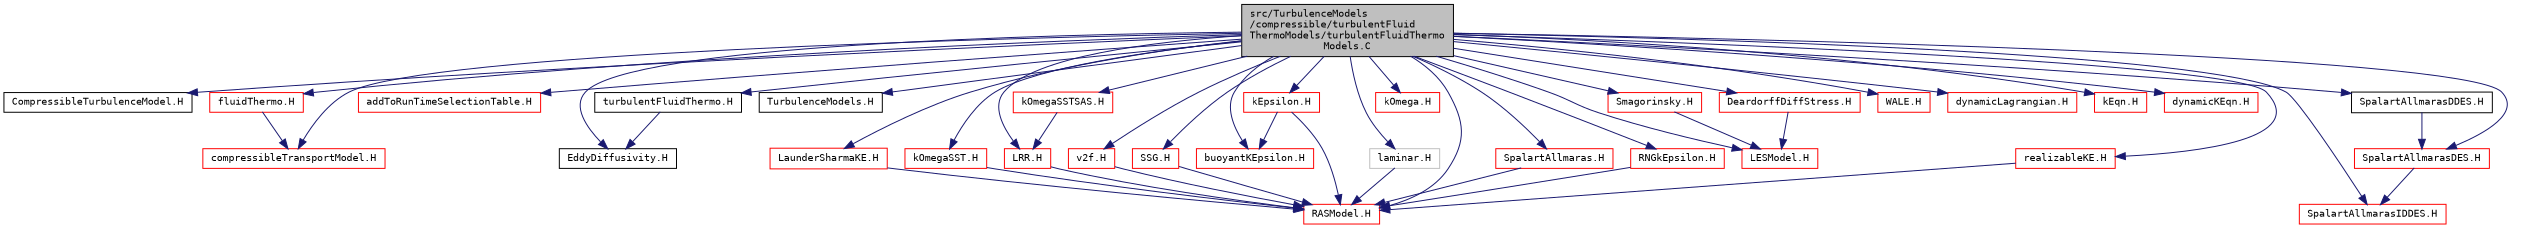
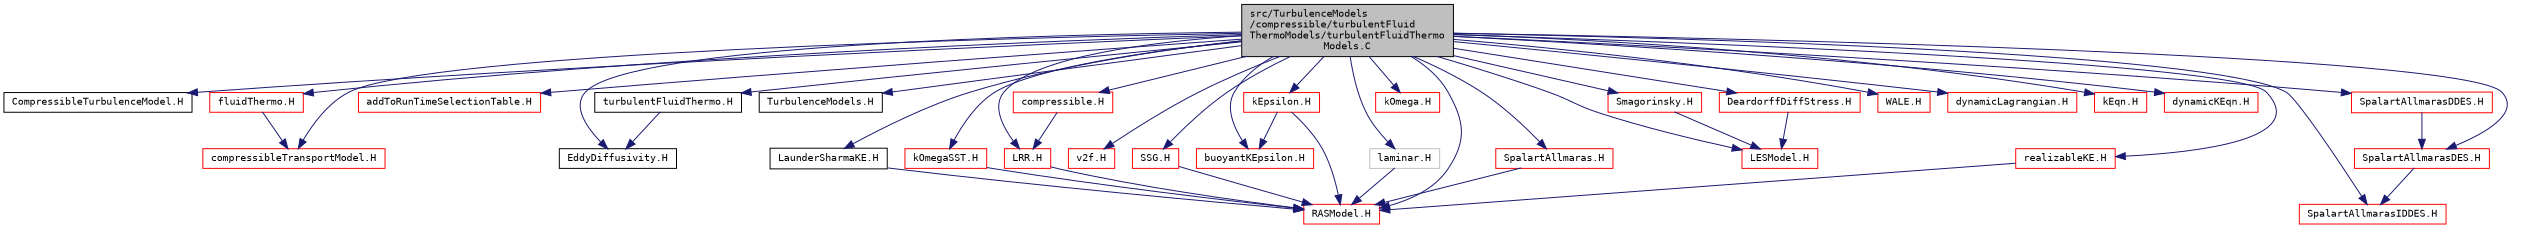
(1063, 102) -> (1063, 102)
(2422, 102) -> (2422, 102)
(829, 159) -> (829, 159)
(1677, 159) -> none
(1204, 187) -> none
